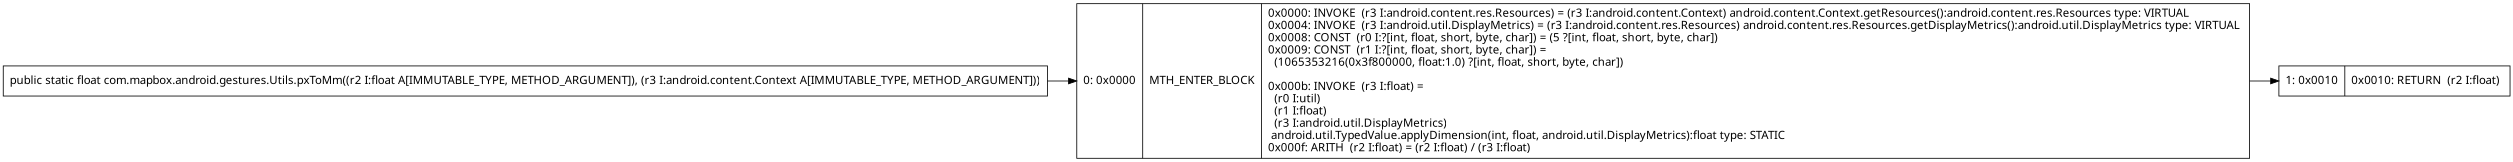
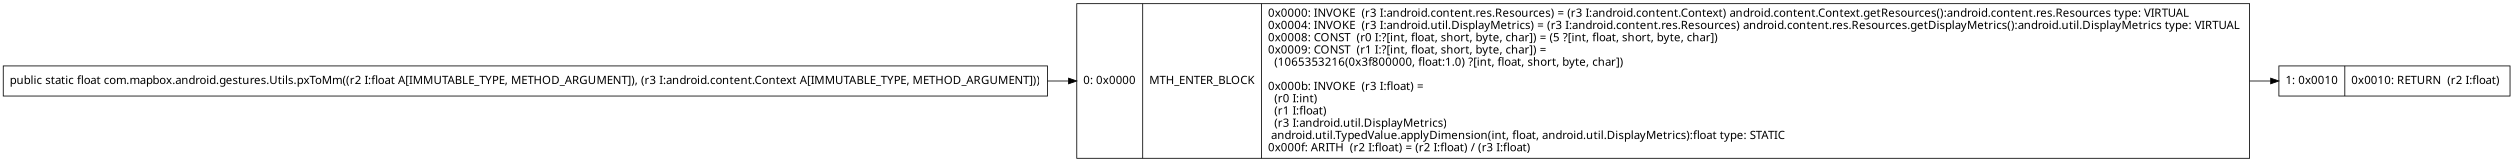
(1294, 99) -> (1293, 99)
